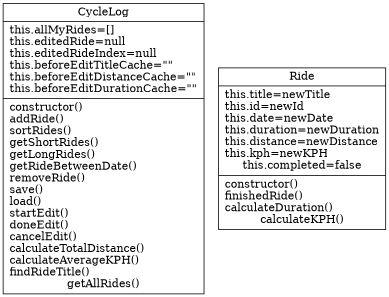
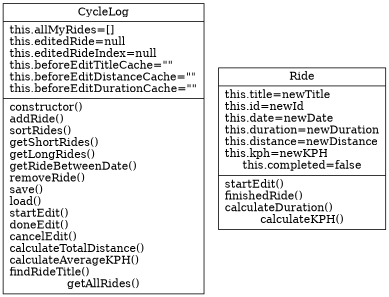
(262, 184) -> (255, 184)
